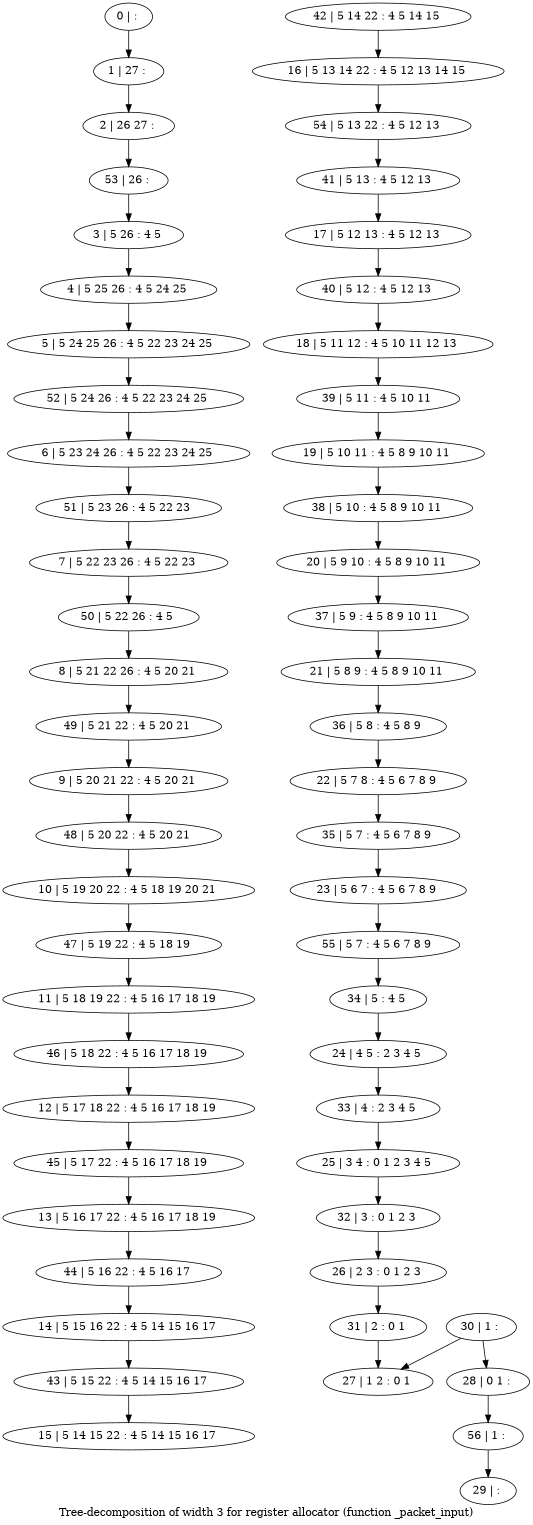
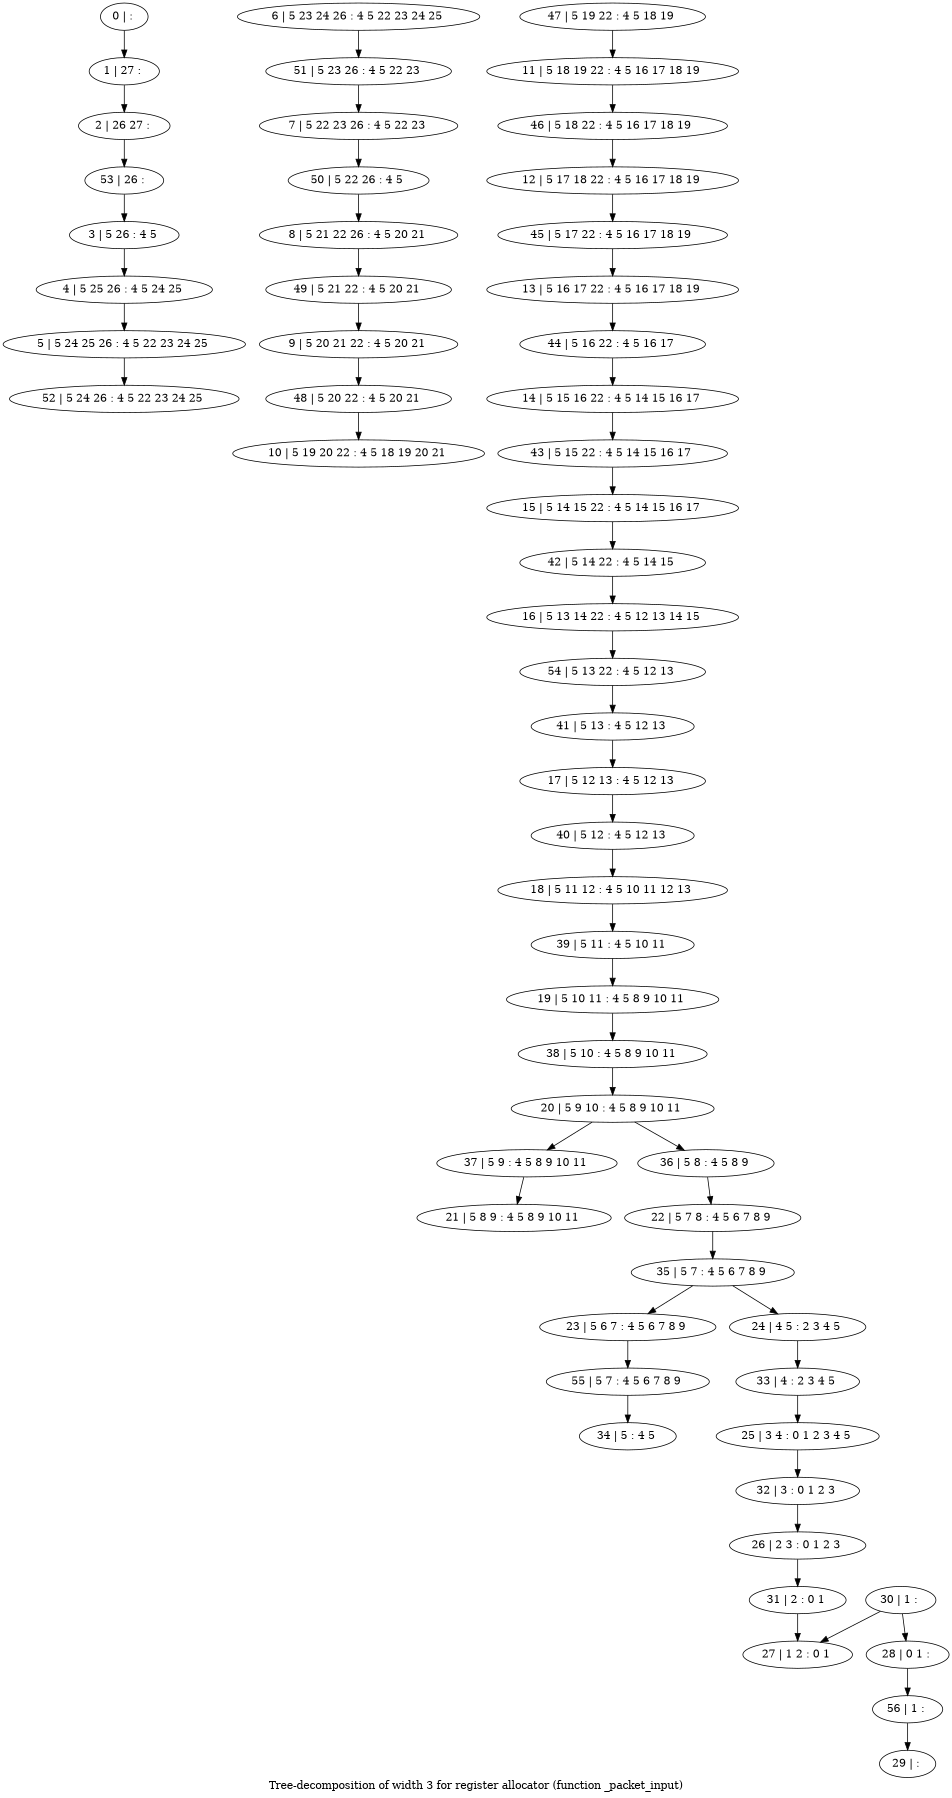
(129, 422) -> none
none -> (613, 532)
(378, 695) -> (656, 1134)
(129, 914) -> none
(378, 1023) -> (752, 1298)
